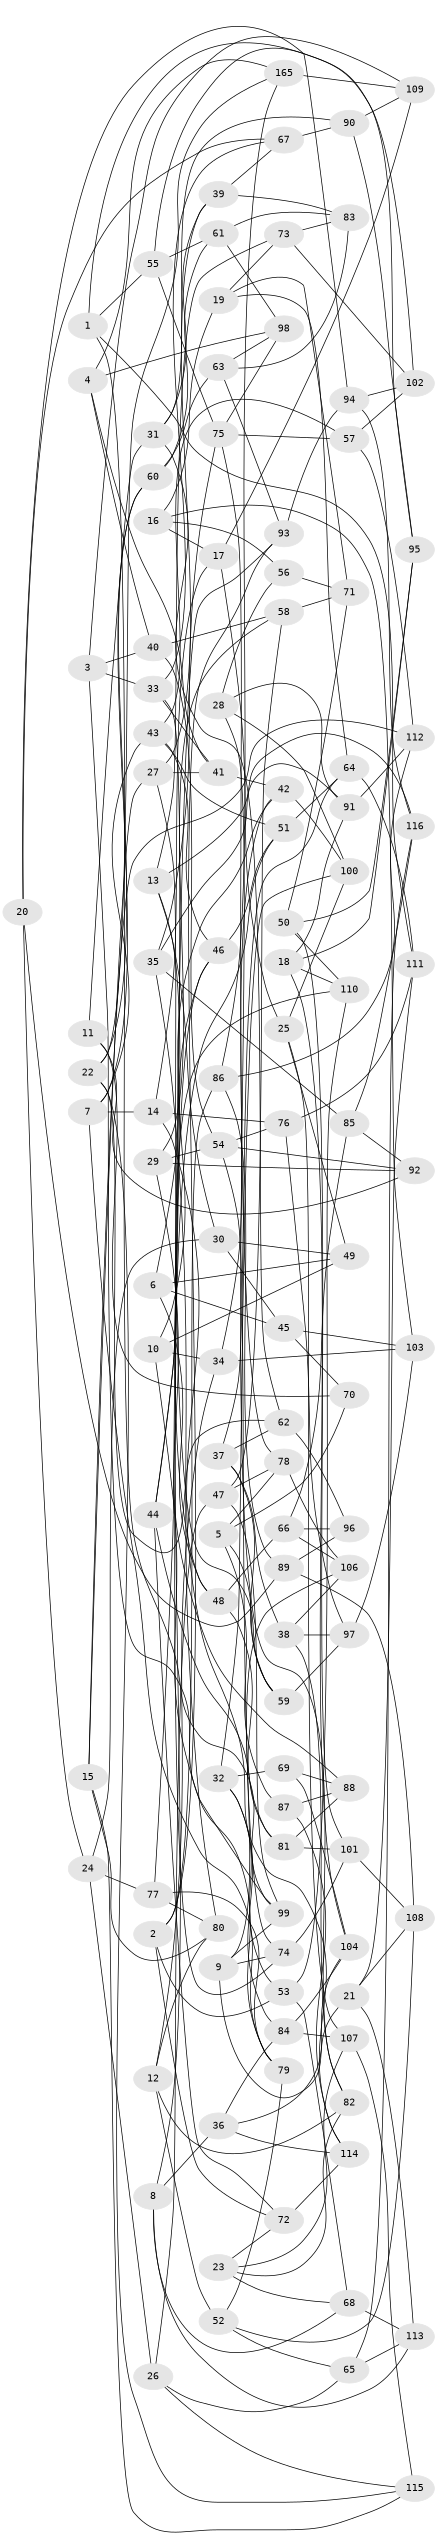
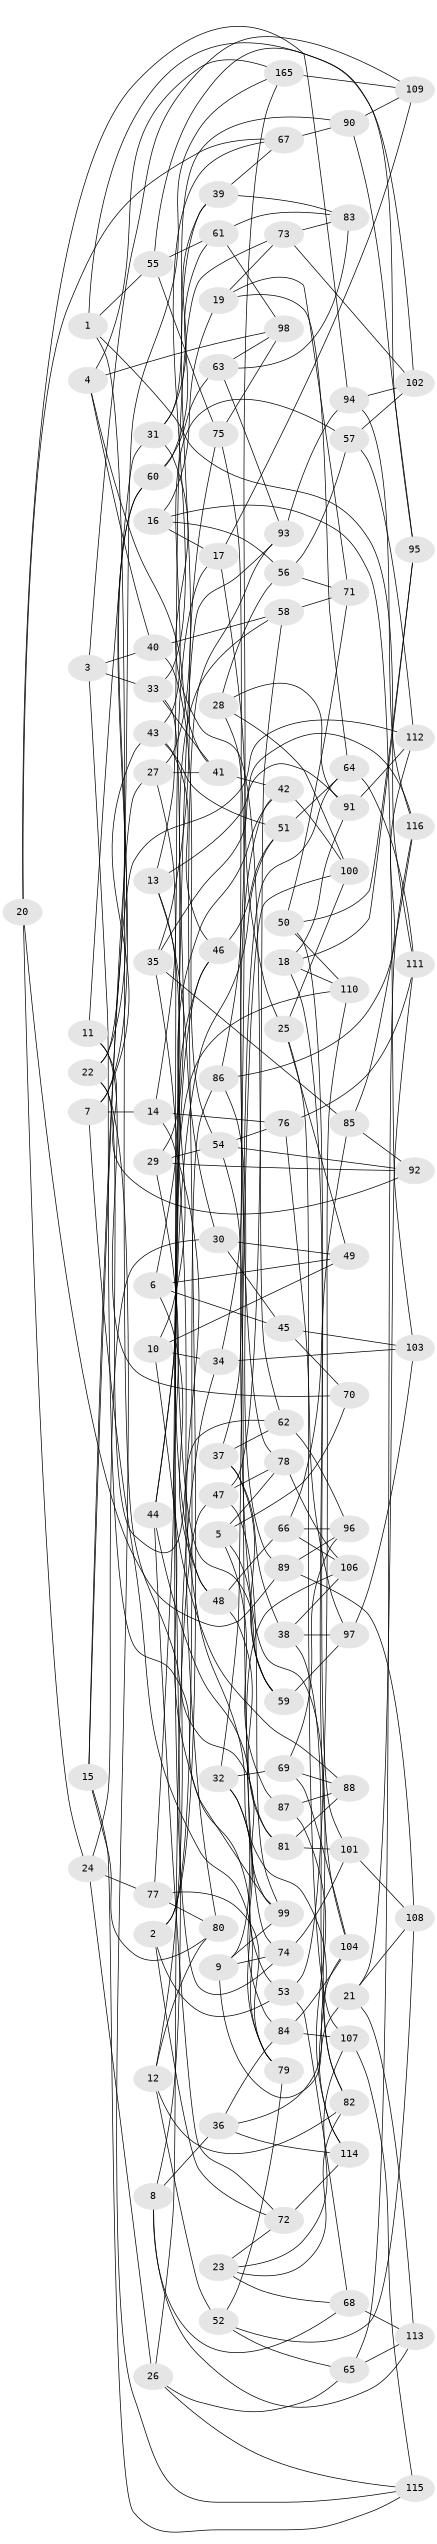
(286, 437) -> (318, 527)
none -> (314, 1596)
